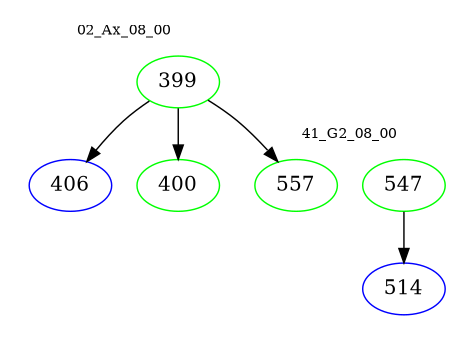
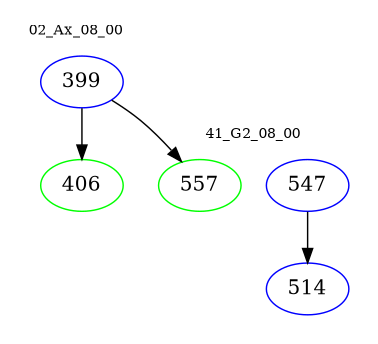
(178, 82) -> (82, 82)
(70, 185) -> (82, 185)
(178, 185) -> none
(404, 185) -> (308, 185)
